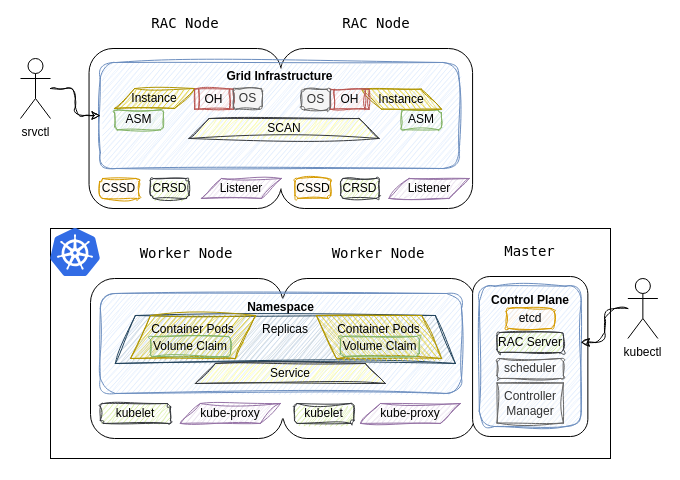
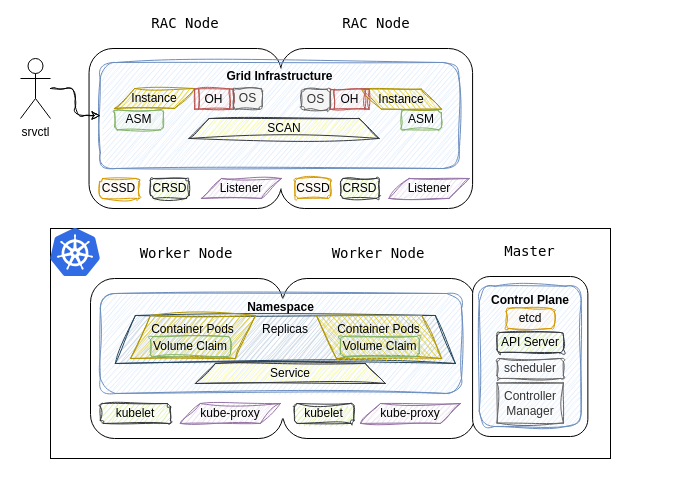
(643, 309) -> none
(605, 323) -> none
(531, 343) -> (531, 343)
